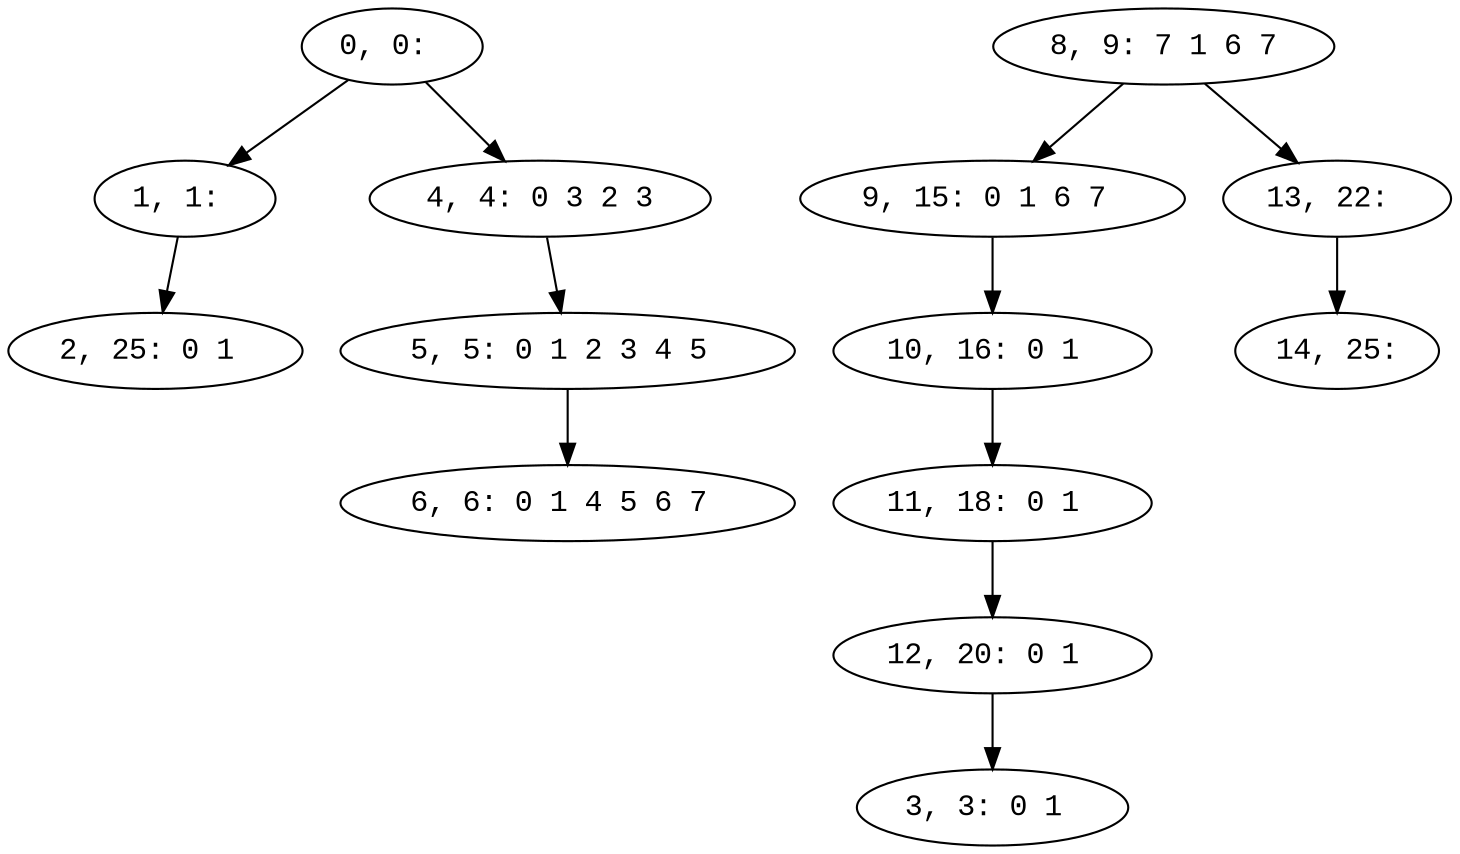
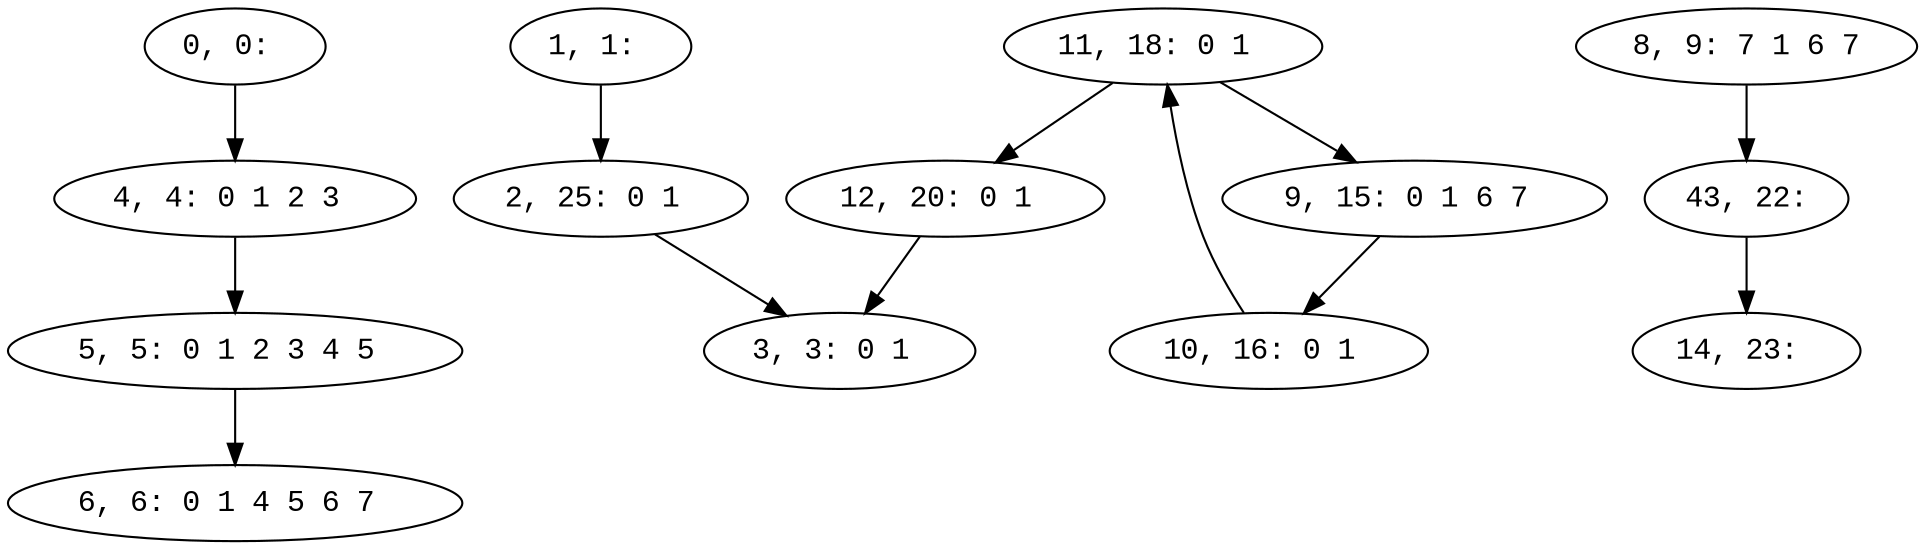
(297, 116) -> none
(1086, 116) -> (1279, 117)
(540, 199) -> (235, 199)
(1337, 199) -> (1747, 199)
none -> (712, 269)
(1337, 351) -> (1747, 351)
